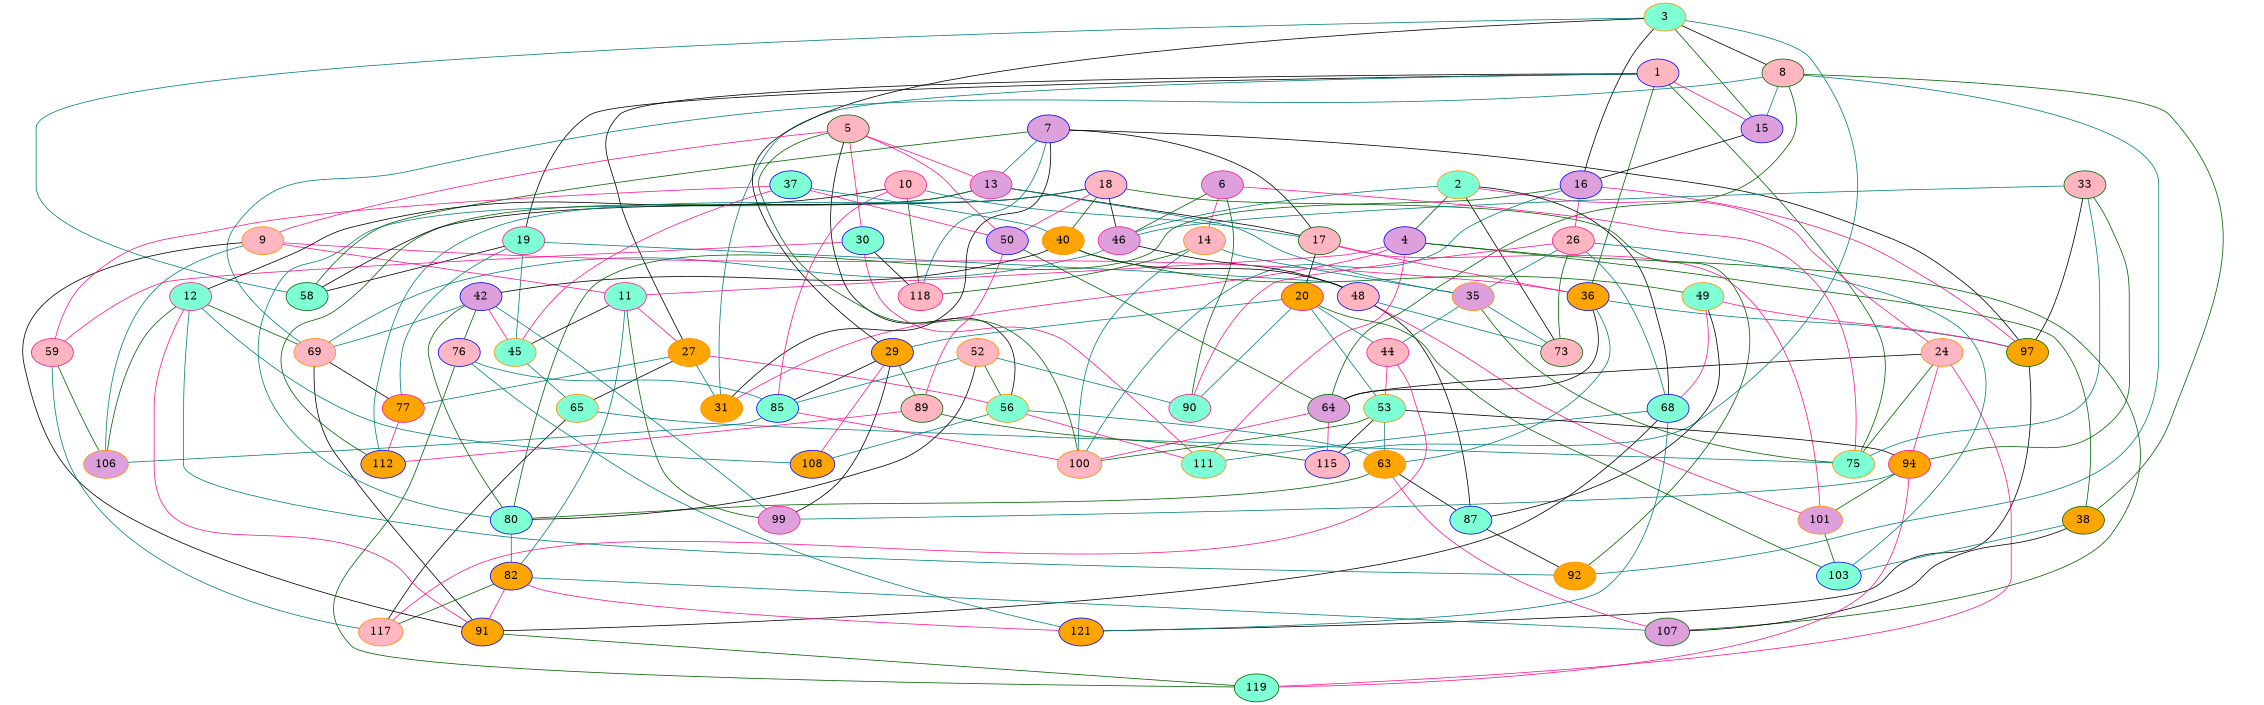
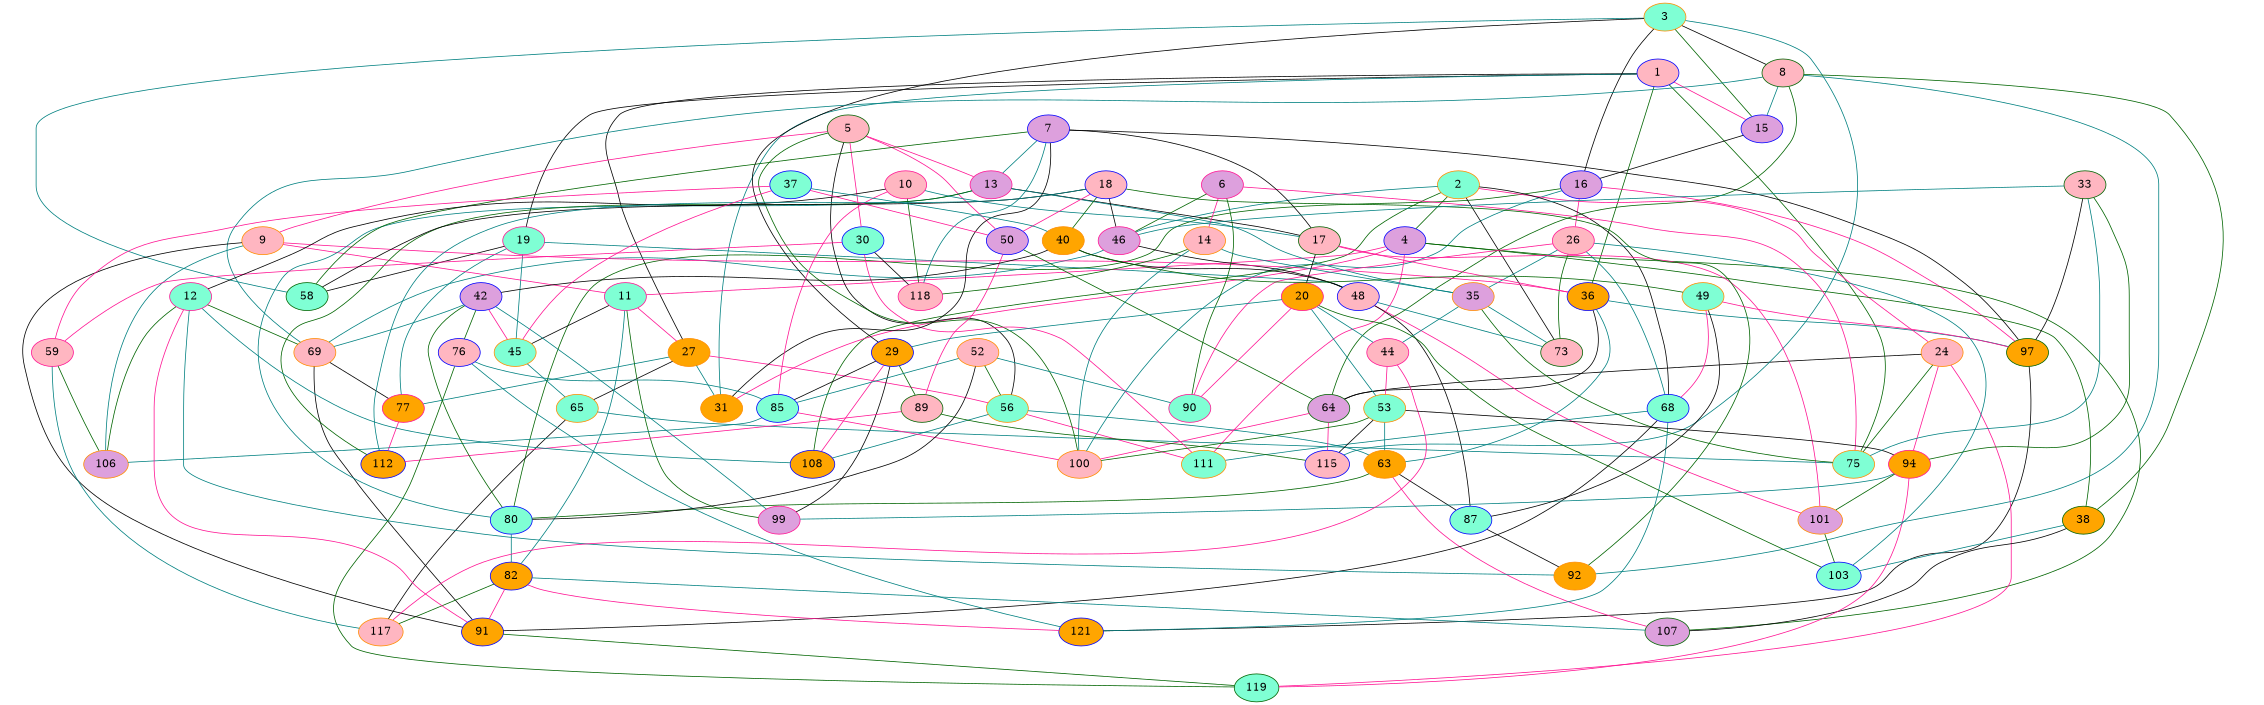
none -> (1099, 294)
(1246, 352) -> (1246, 352)
